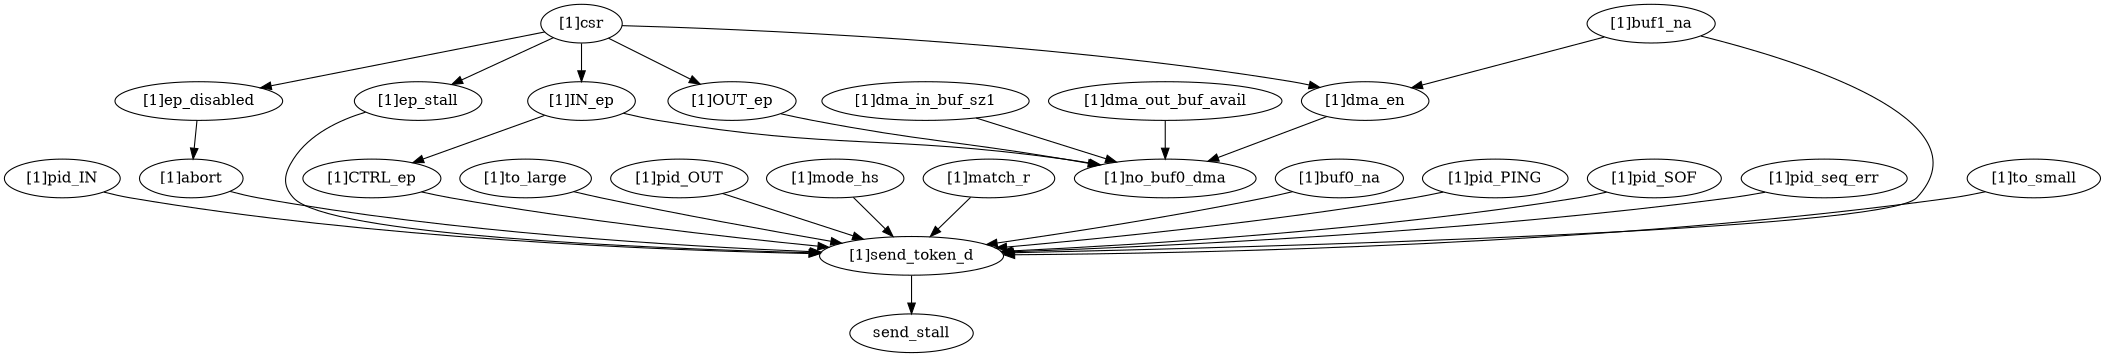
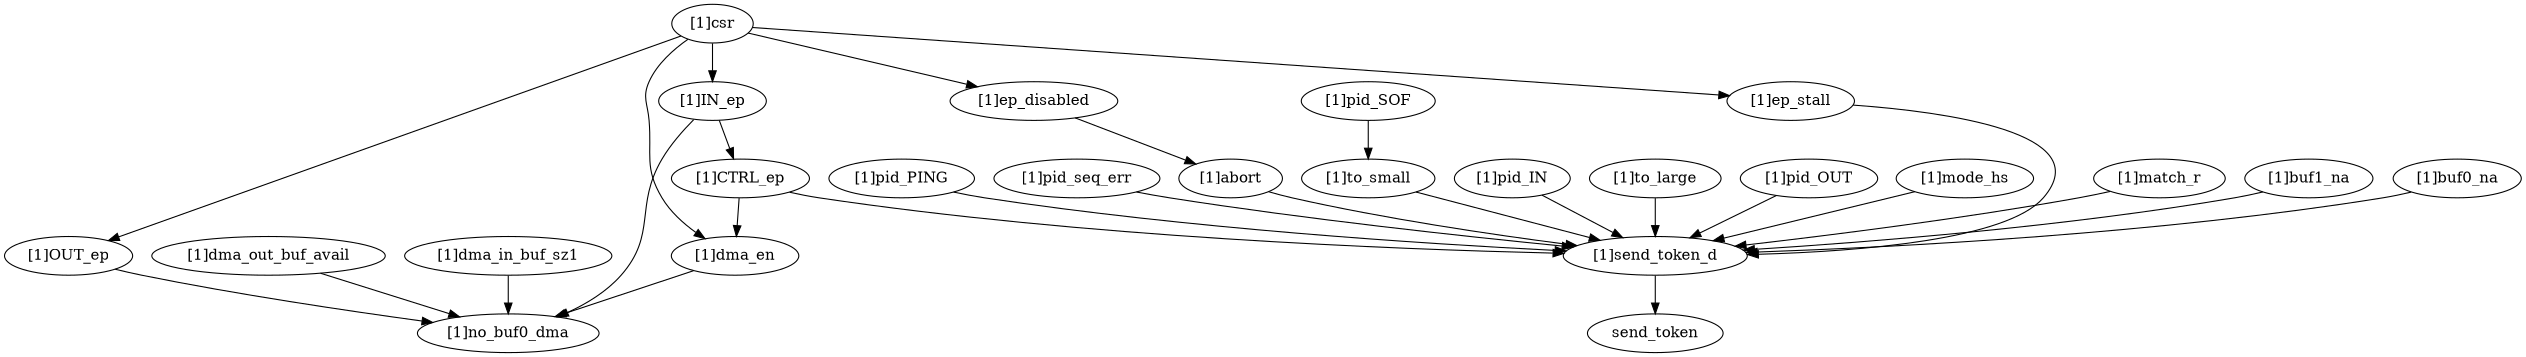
(1513, 61) -> (738, 212)
(1310, 230) -> (1368, 134)
(912, 333) -> (1655, 333)
